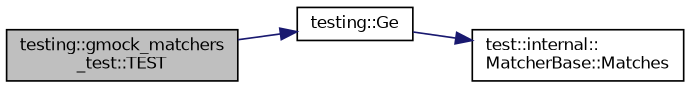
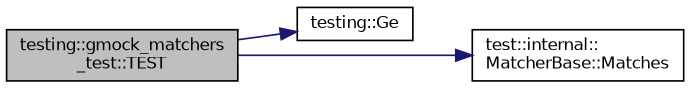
(434, 35) -> (347, 55)
